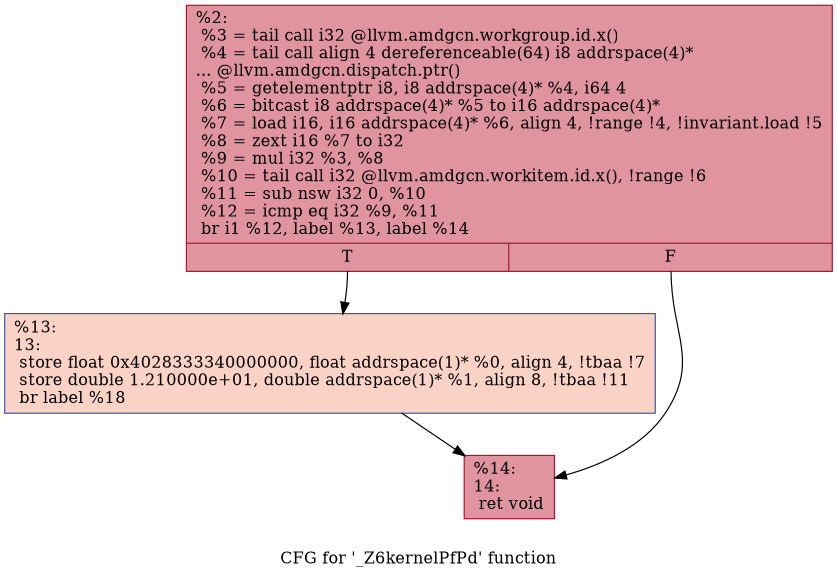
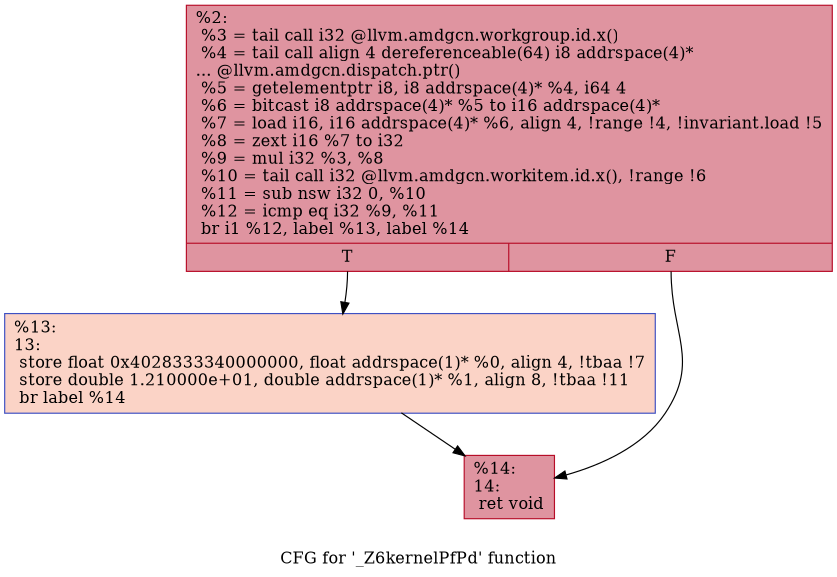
(70, 398) -> (70, 398)
